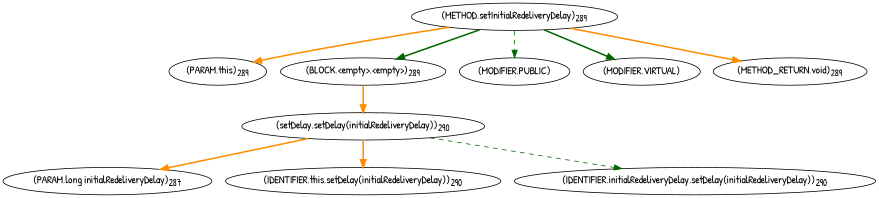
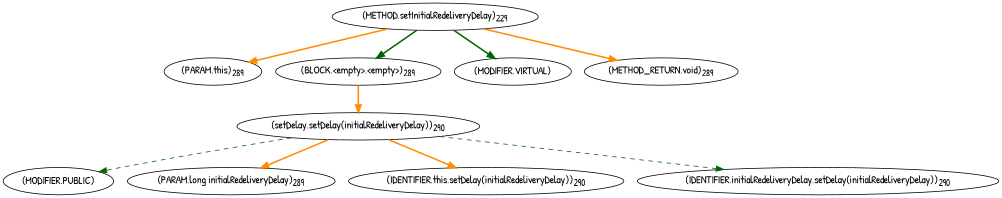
(582, 16) -> (502, 16)
(515, 40) -> (199, 153)
(175, 180) -> (299, 180)
